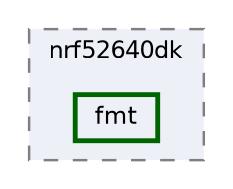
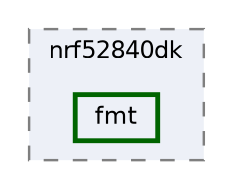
(116, 52) -> (116, 52)
